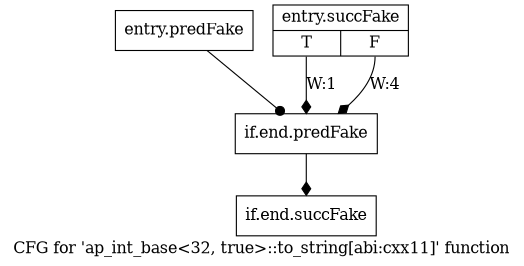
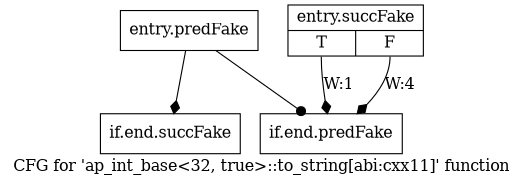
(306, 168) -> (181, 75)
